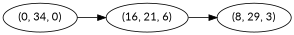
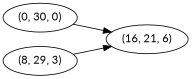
(40, 18) -> (40, 18)
(199, 18) -> (88, 51)
